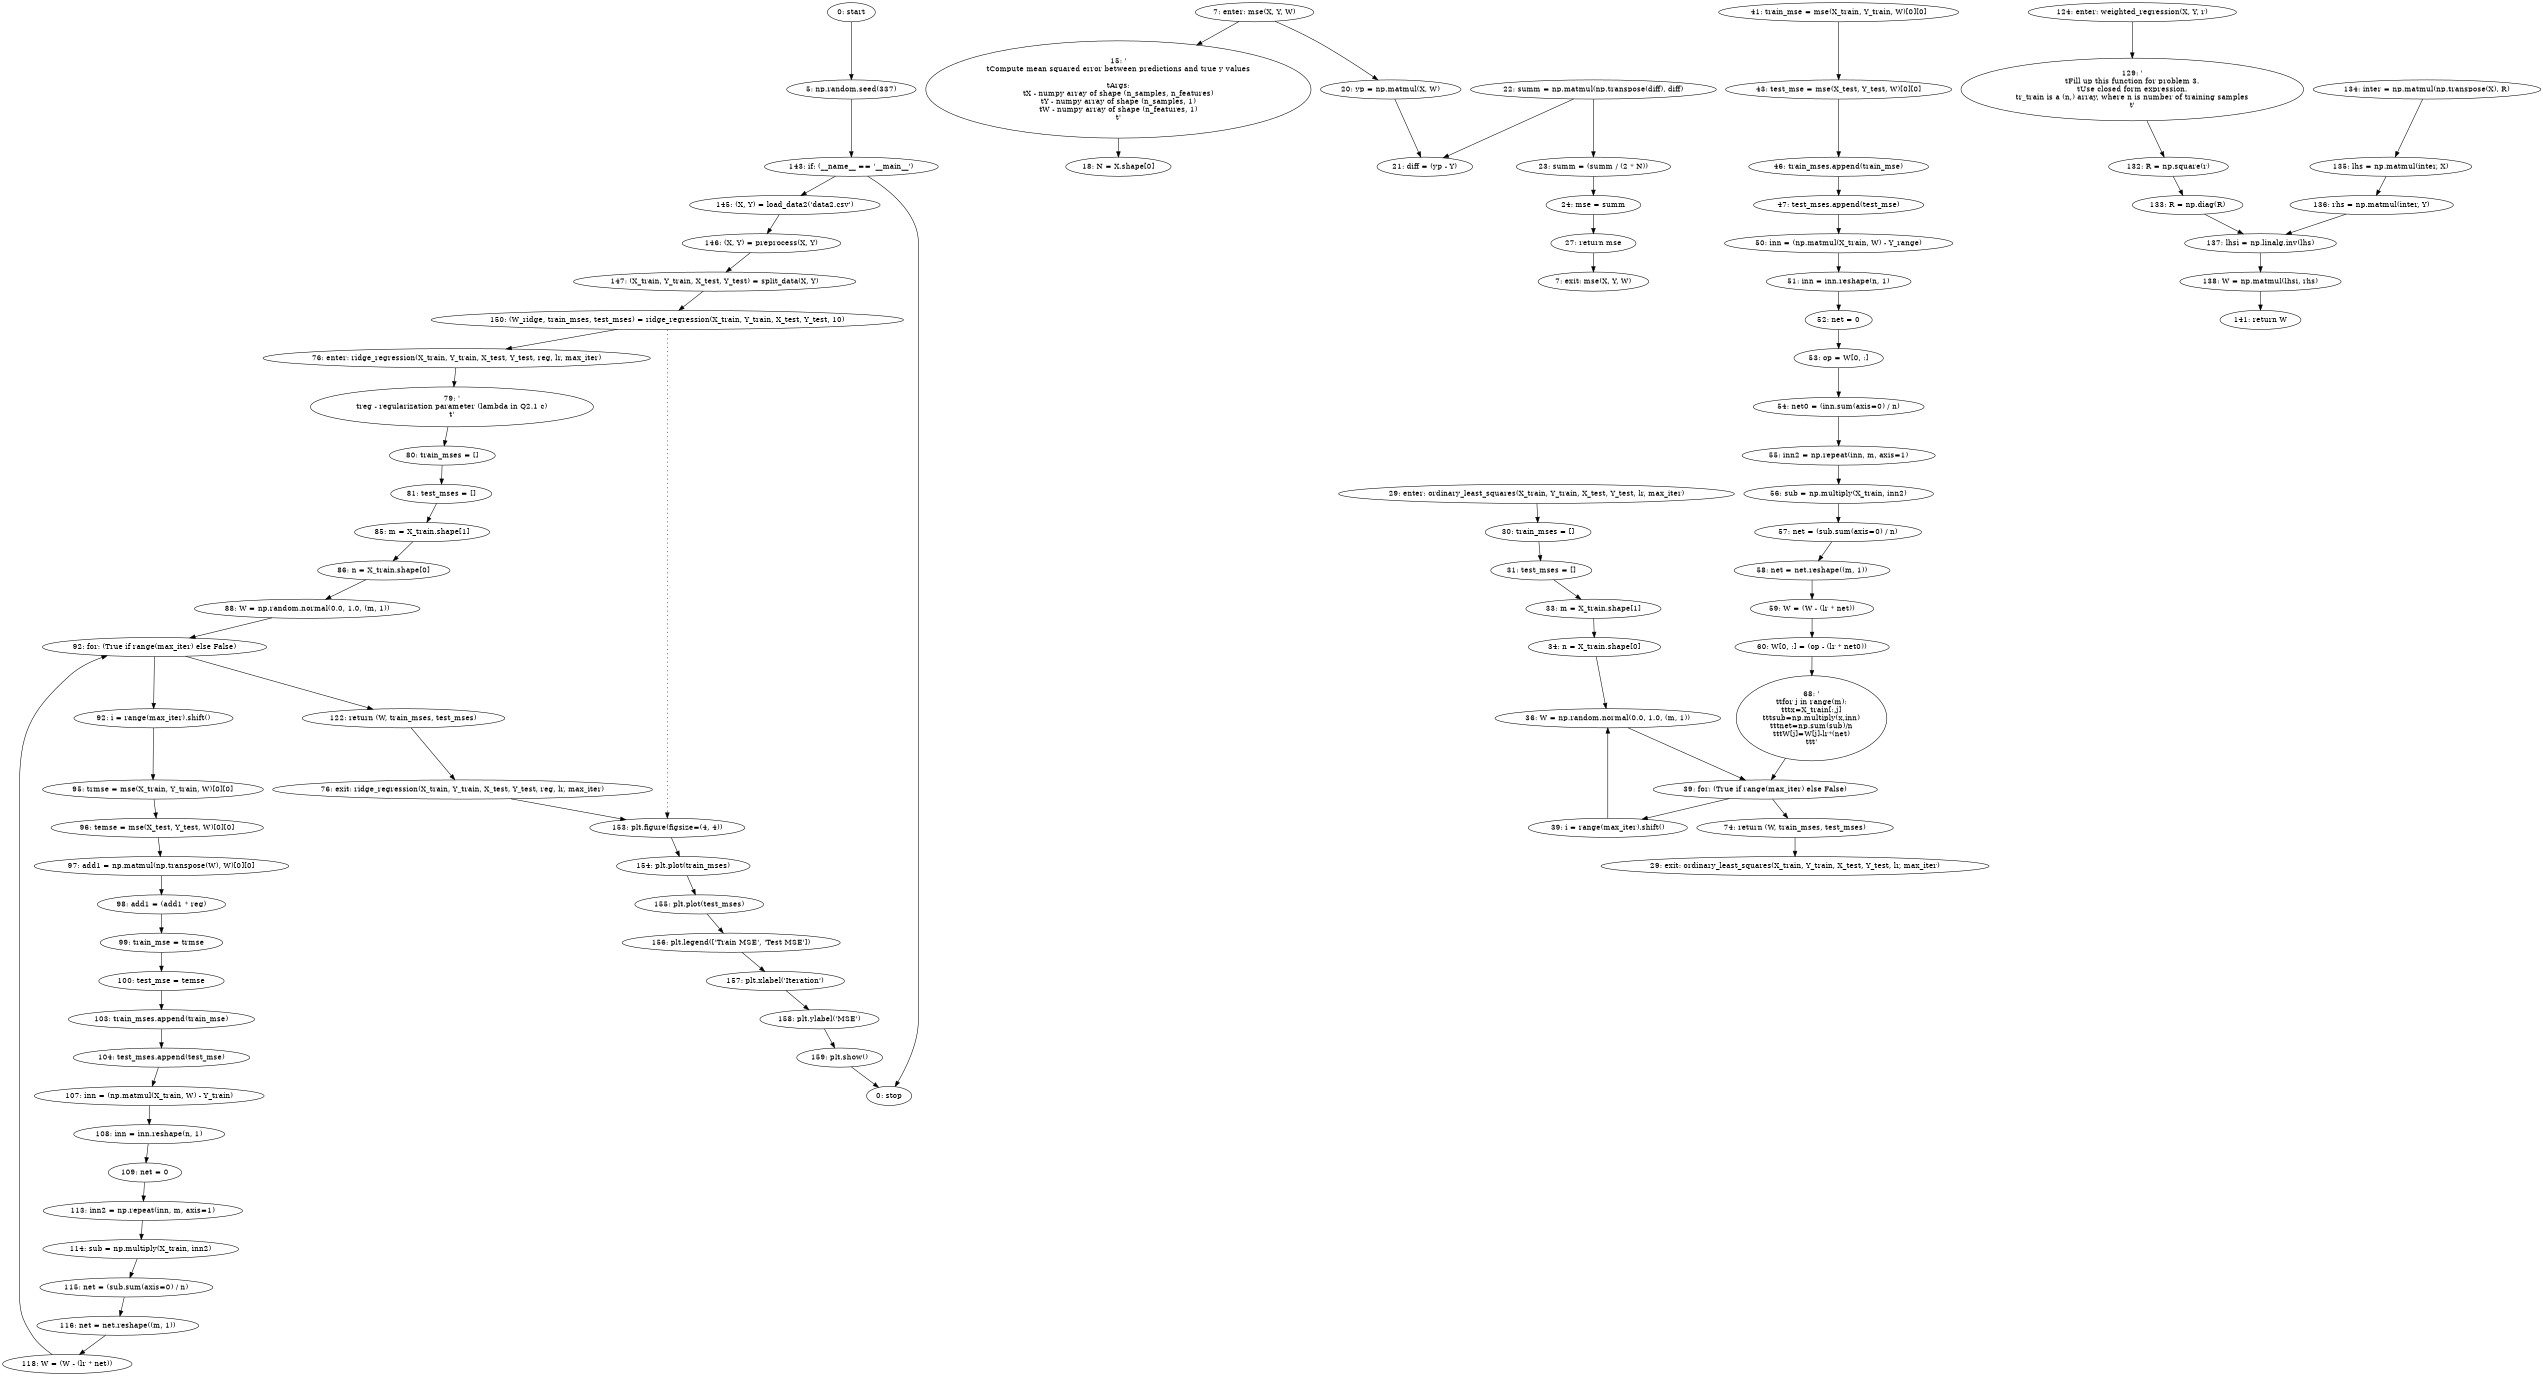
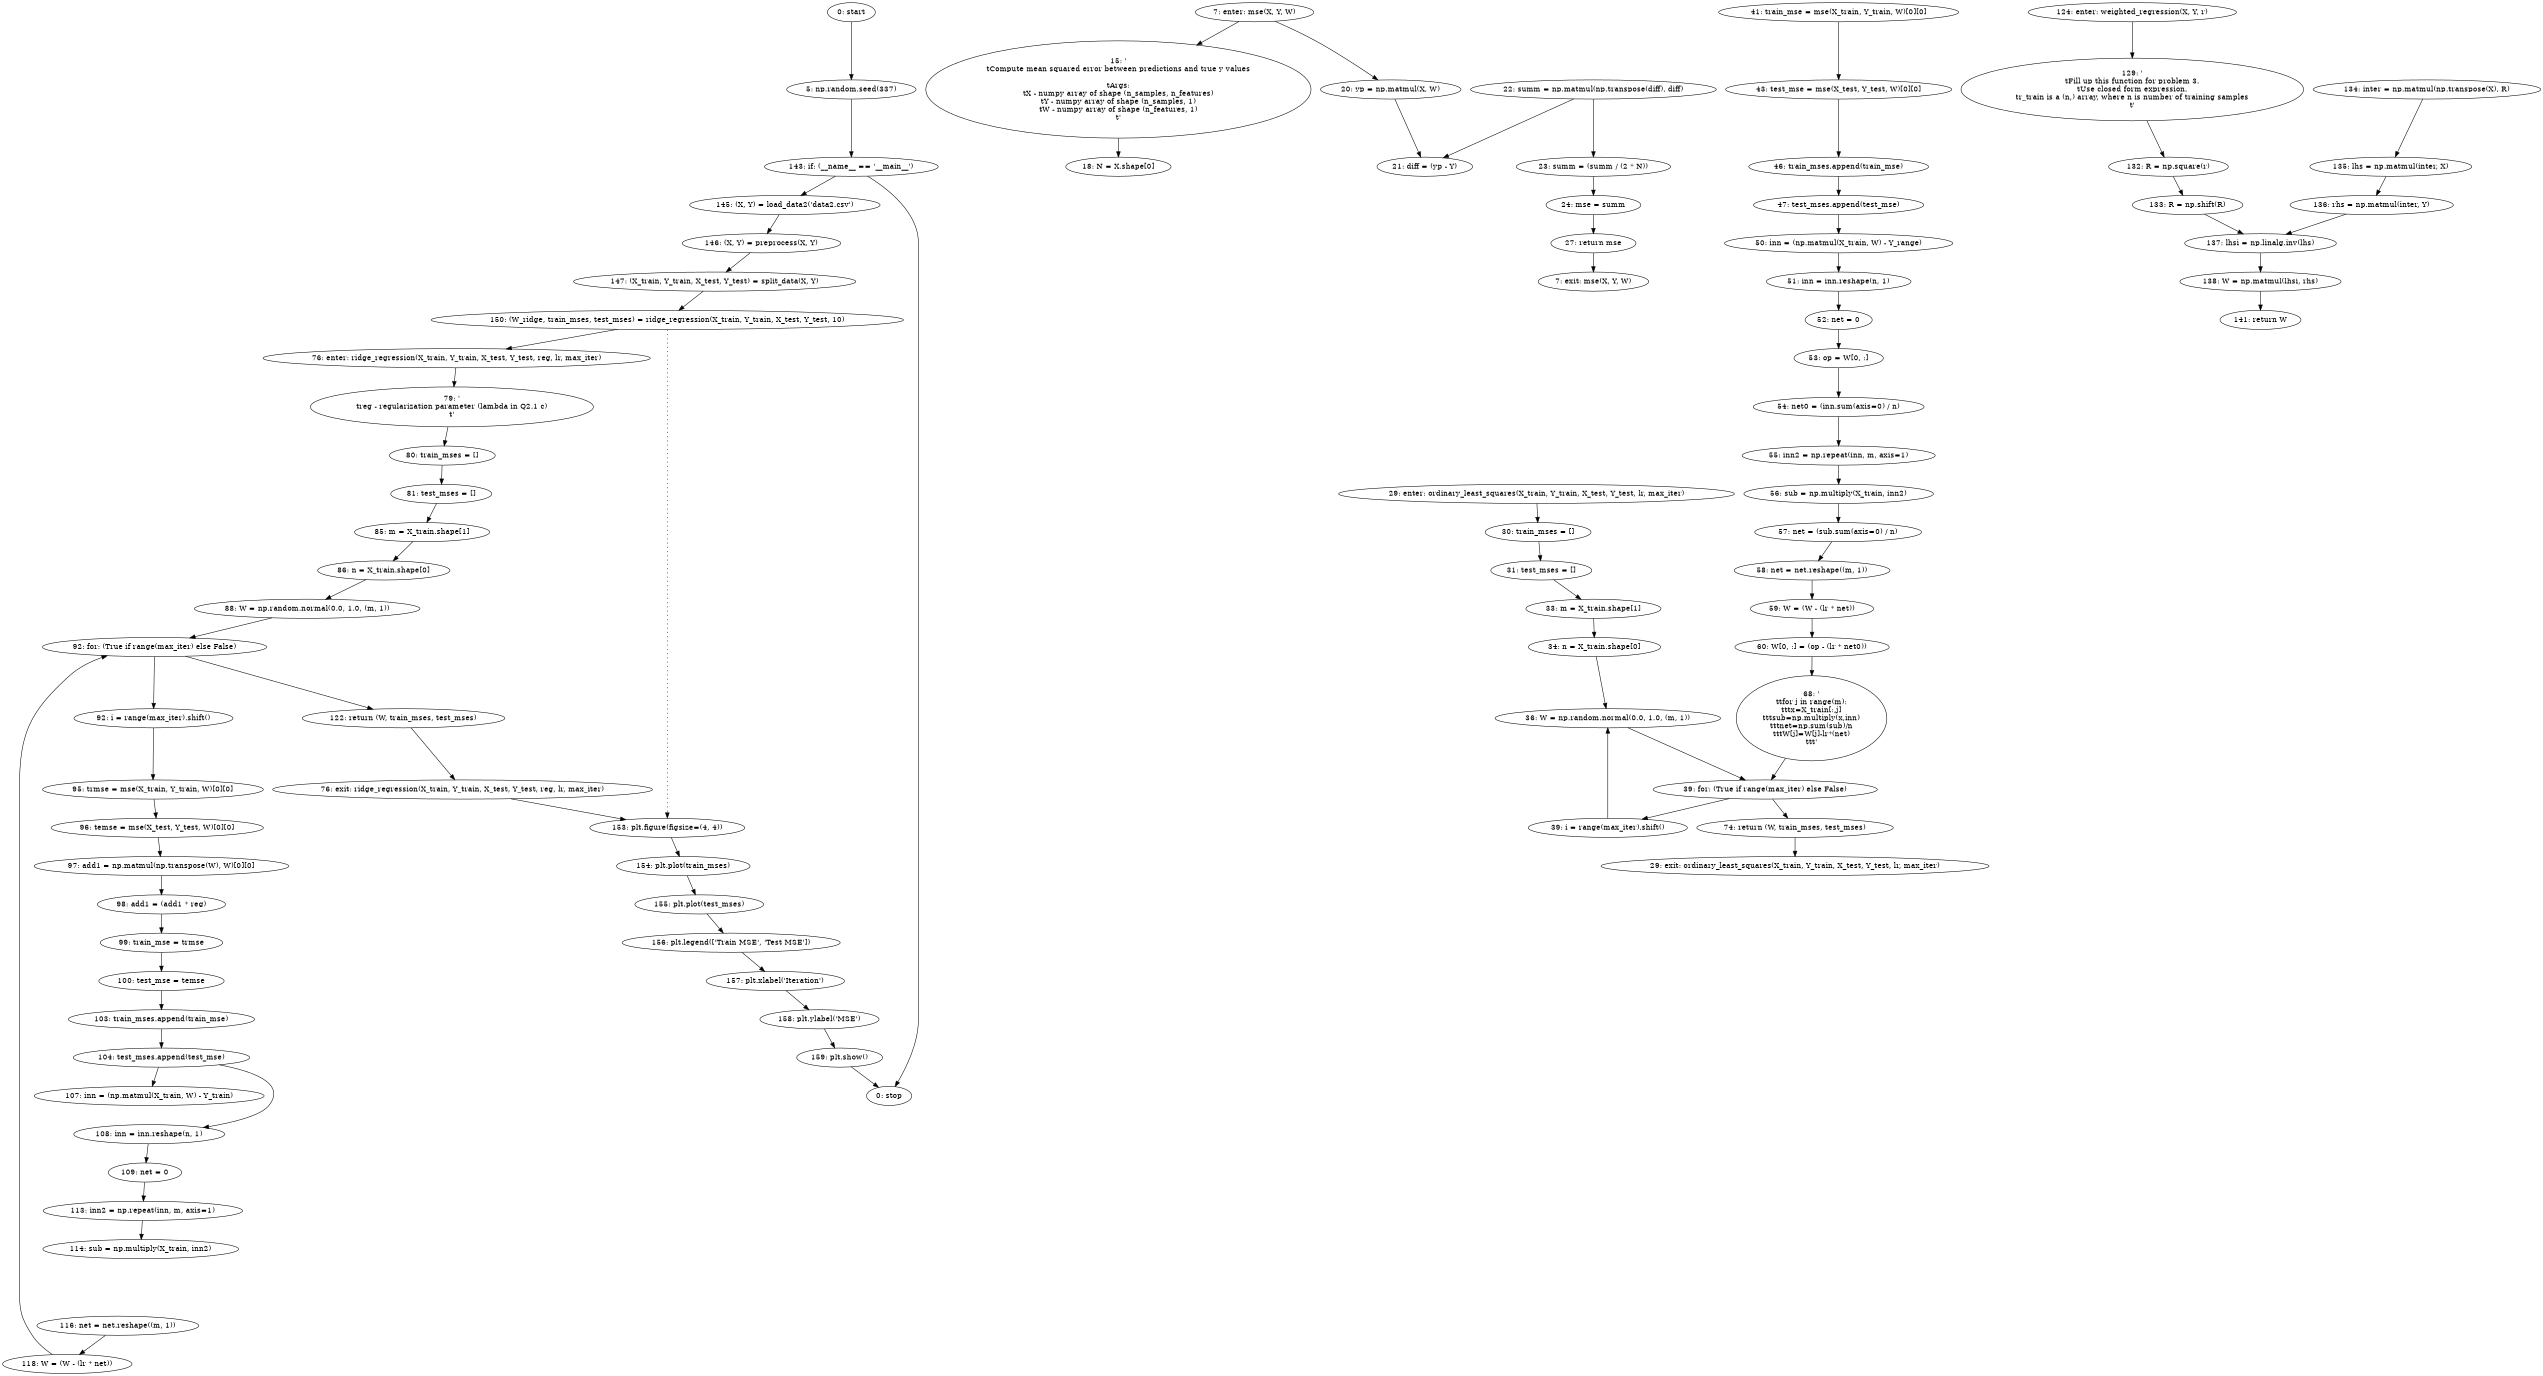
(2188, 205) -> (2188, 205)
(149, 1112) -> (272, 1100)
(126, 1287) -> none
